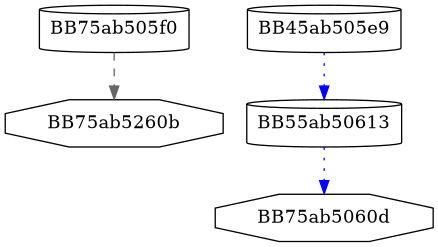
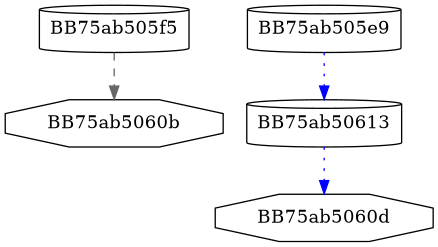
(114, 29) -> (114, 29)
(324, 29) -> (324, 29)
(114, 123) -> (114, 123)
(324, 123) -> (324, 123)
